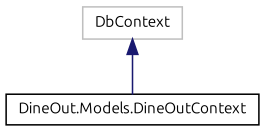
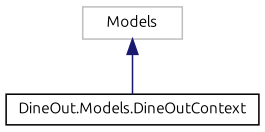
(133, 23) -> (133, 23)
